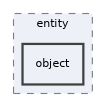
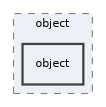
(53, 24) -> (53, 24)
